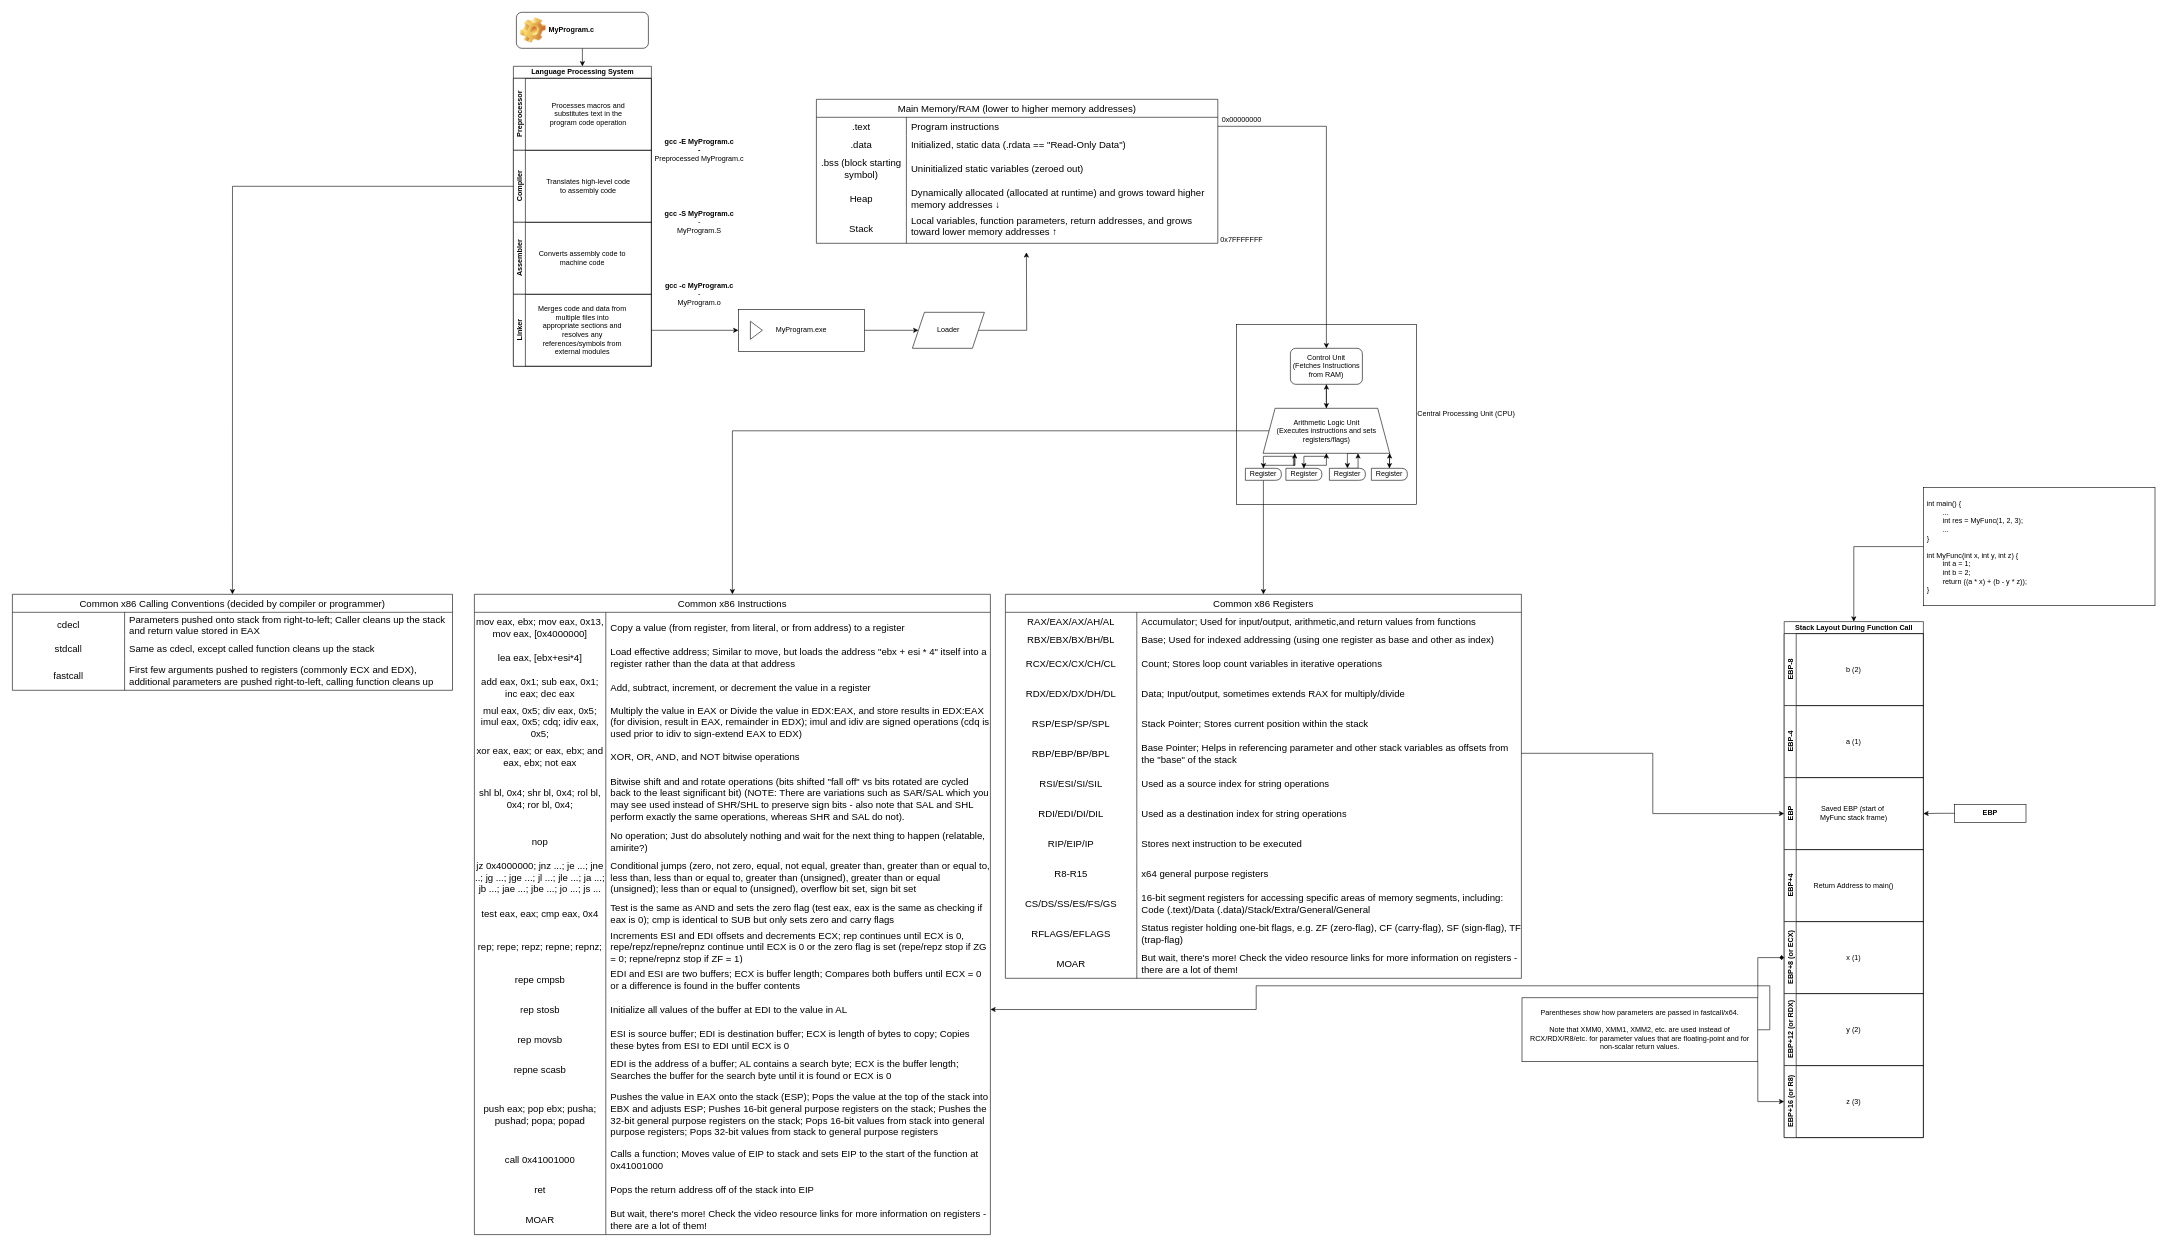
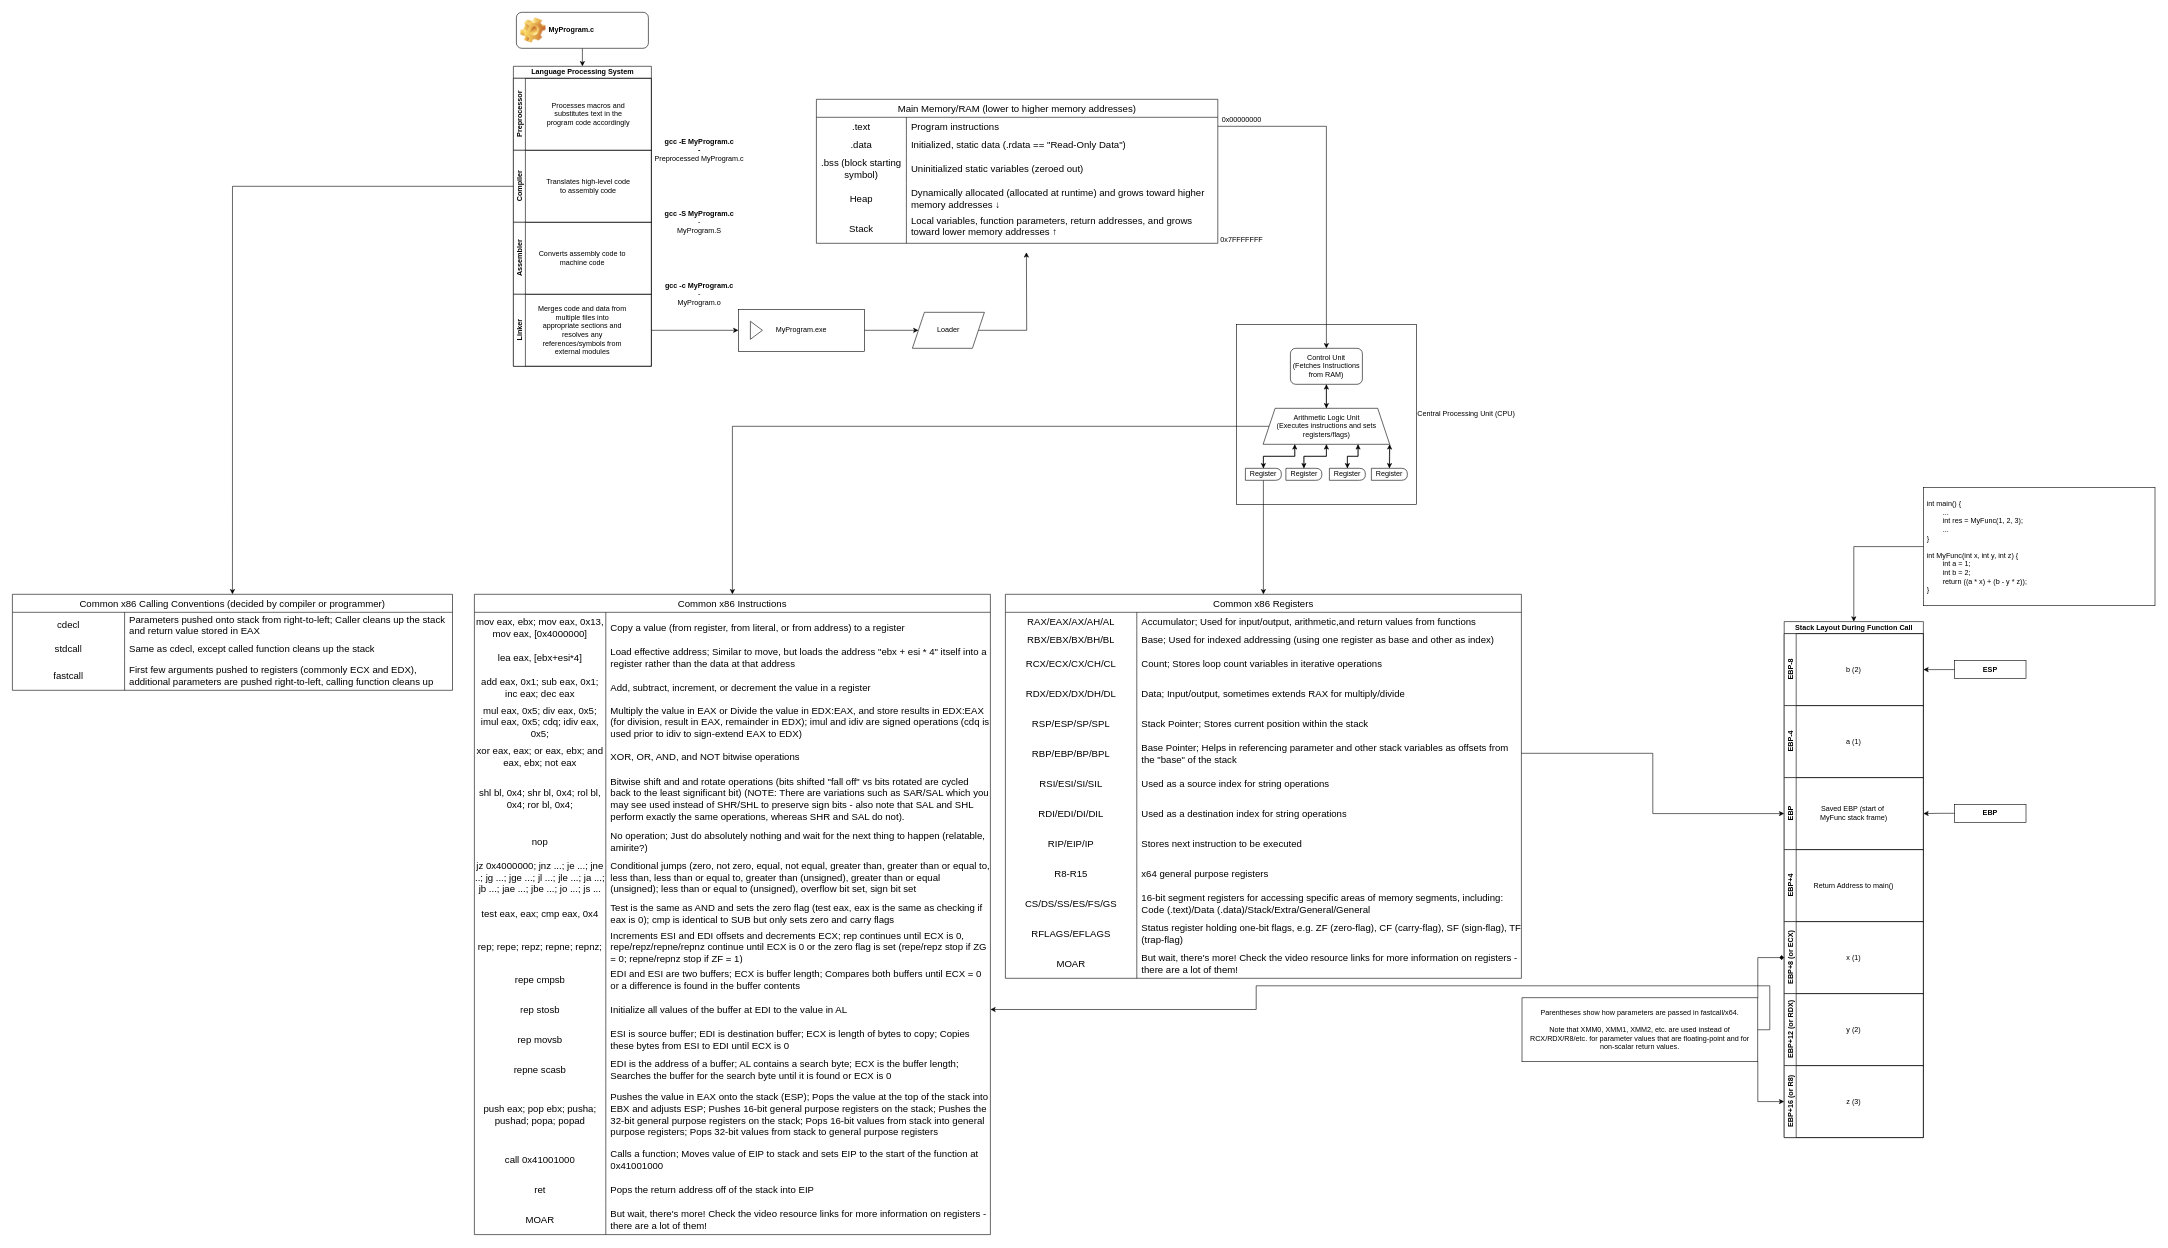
(588, 114) -> (588, 114)
(1326, 431) -> (1326, 426)
none -> (1941, 670)
none -> (1990, 670)
